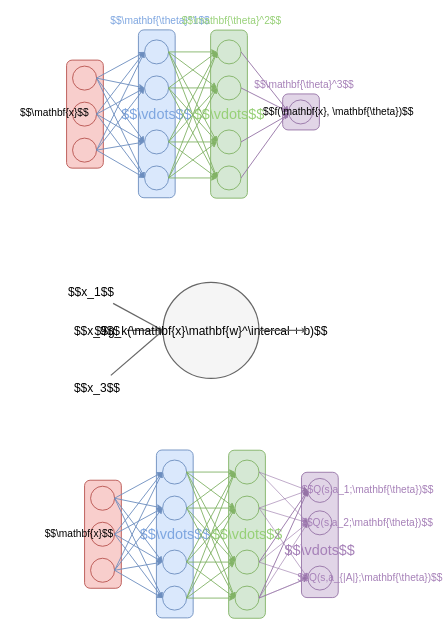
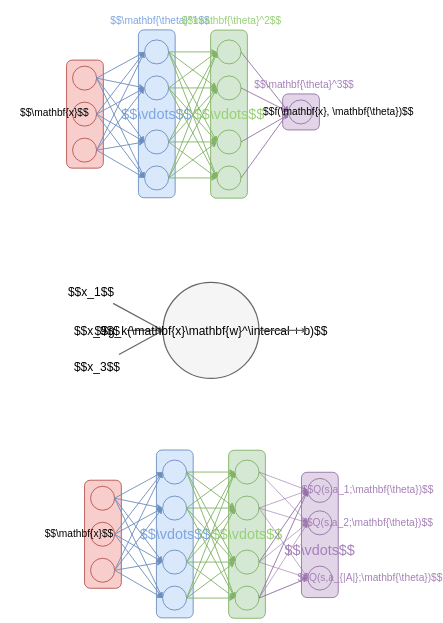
(97, 387) -> (97, 366)
